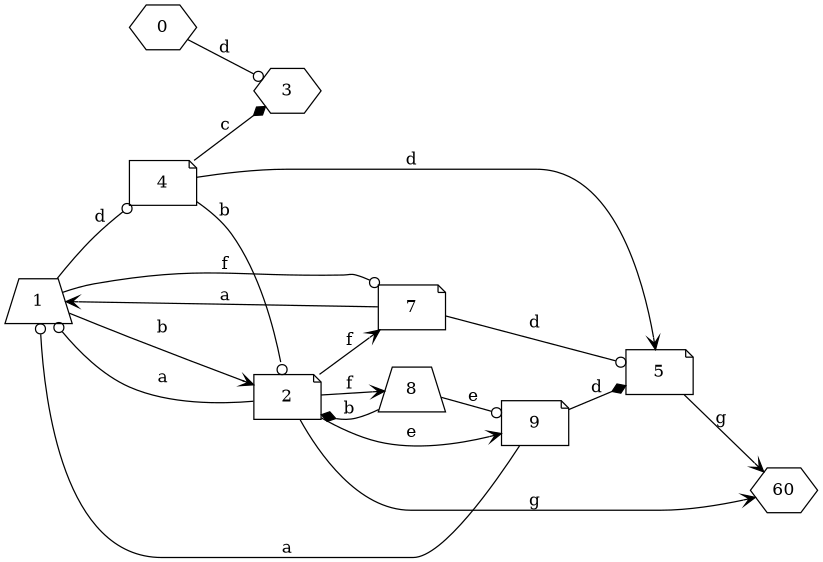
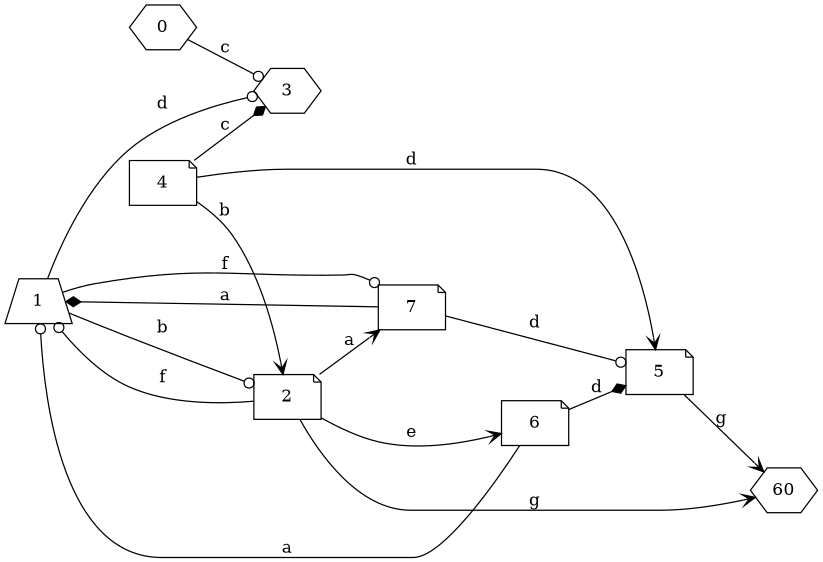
(225, 48) -> (225, 48)
(88, 243) -> (121, 158)
(250, 265) -> (250, 265)
(228, 304) -> (228, 304)
(350, 340) -> (350, 340)
(157, 348) -> (157, 348)
(163, 378) -> (163, 378)
(412, 390) -> none
(535, 423) -> (535, 423)
